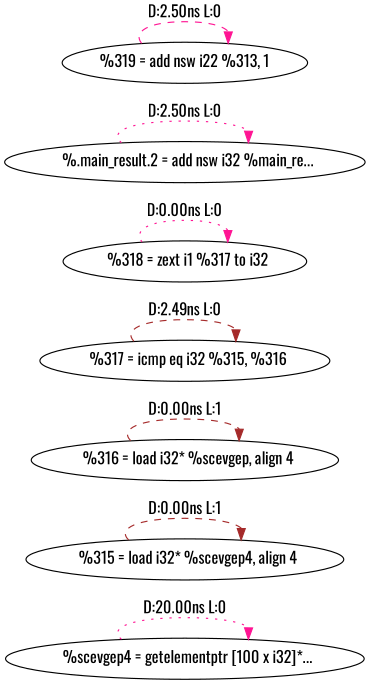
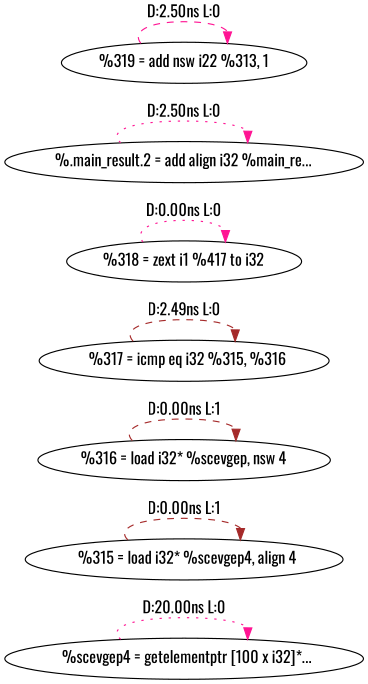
(185, 162) -> (184, 162)
(185, 261) -> (184, 261)
(185, 460) -> (184, 460)
